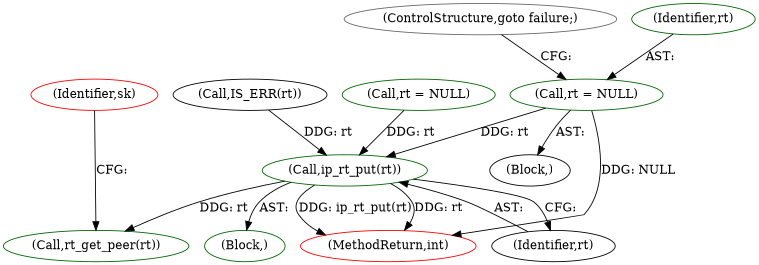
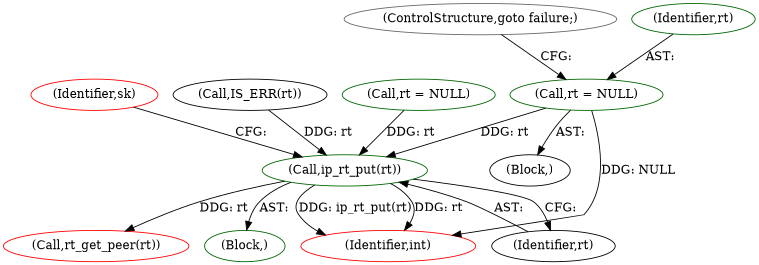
(95, 166) -> (214, 131)
(96, 246) -> (96, 246)
(388, 246) -> (388, 246)
